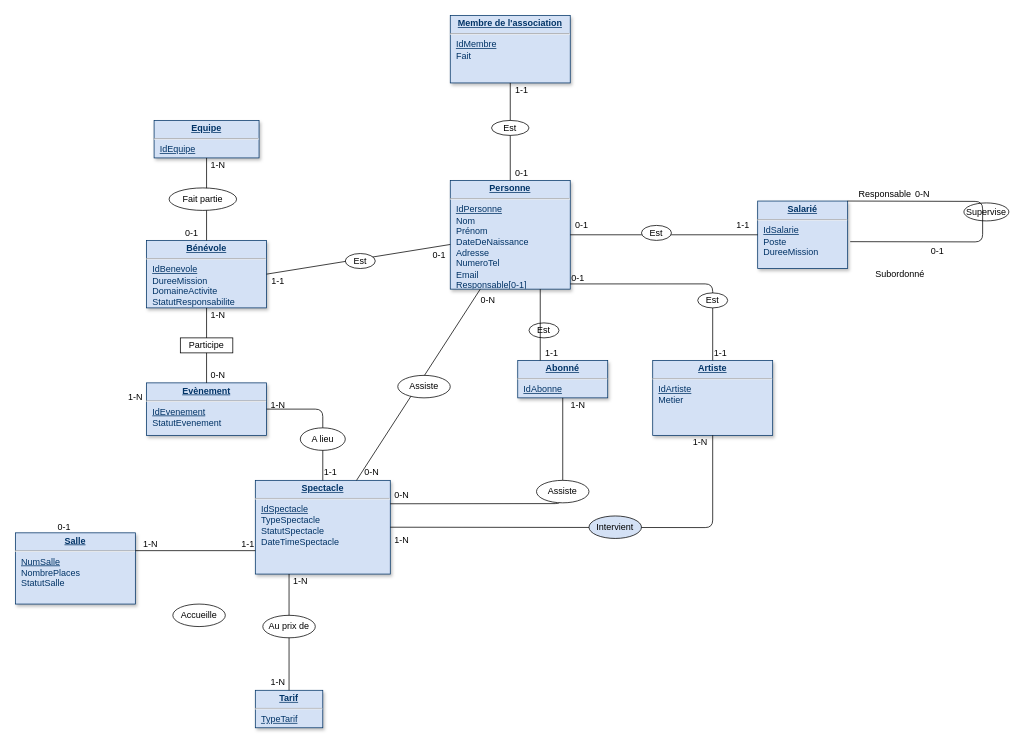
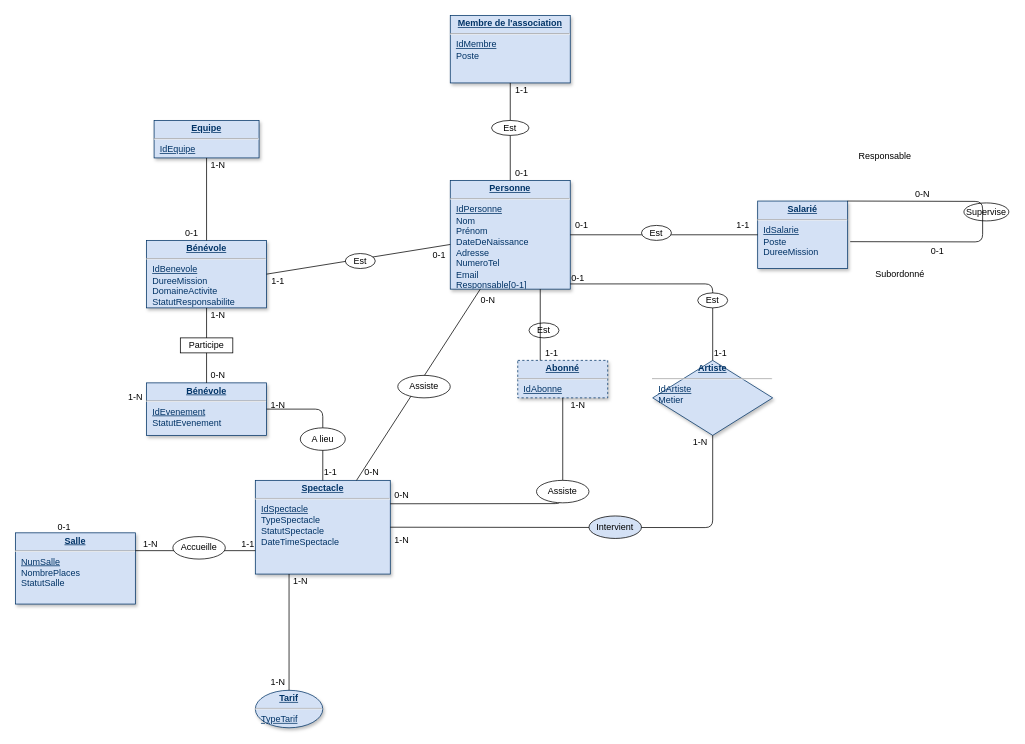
(501, 32) -> (501, 32)
(885, 194) -> (885, 156)
(203, 199) -> none
(563, 379) -> (563, 379)
(713, 398) -> (713, 398)
(184, 399) -> (184, 399)
(199, 615) -> (199, 548)
(289, 627) -> none
(289, 709) -> (289, 709)
